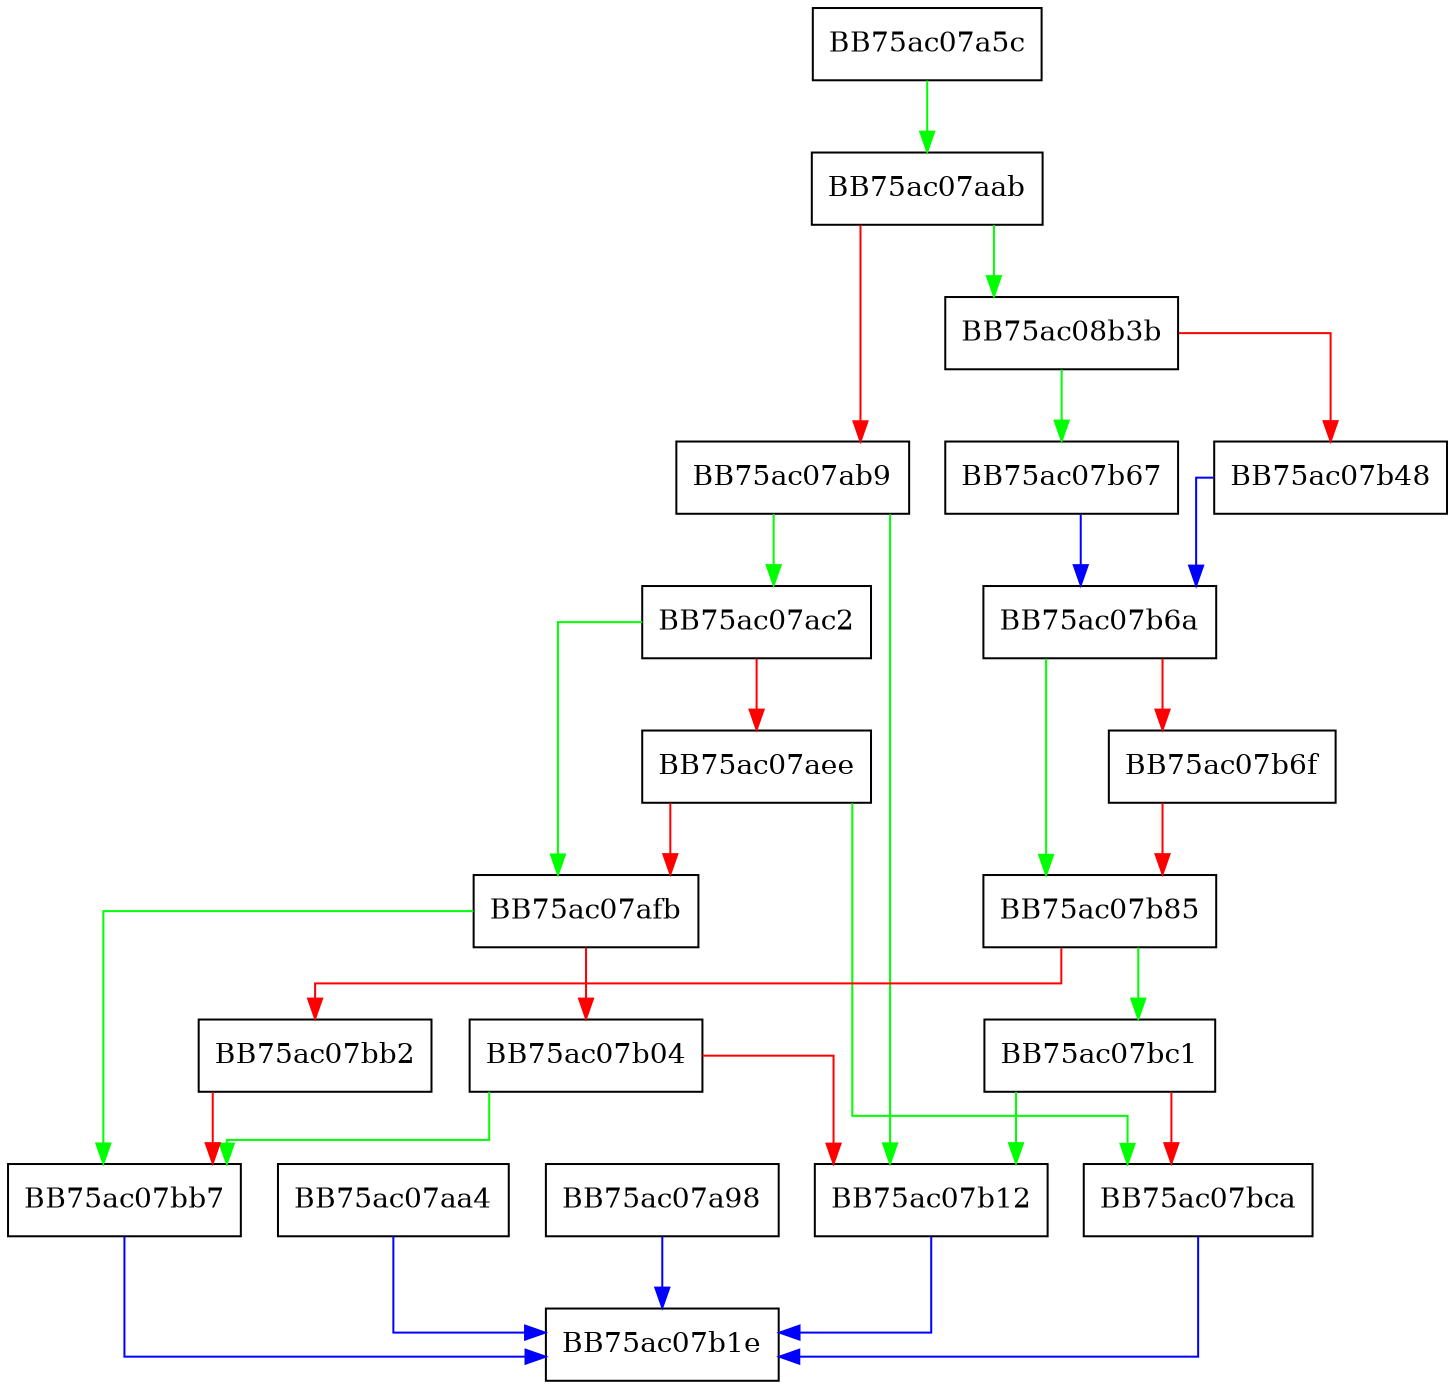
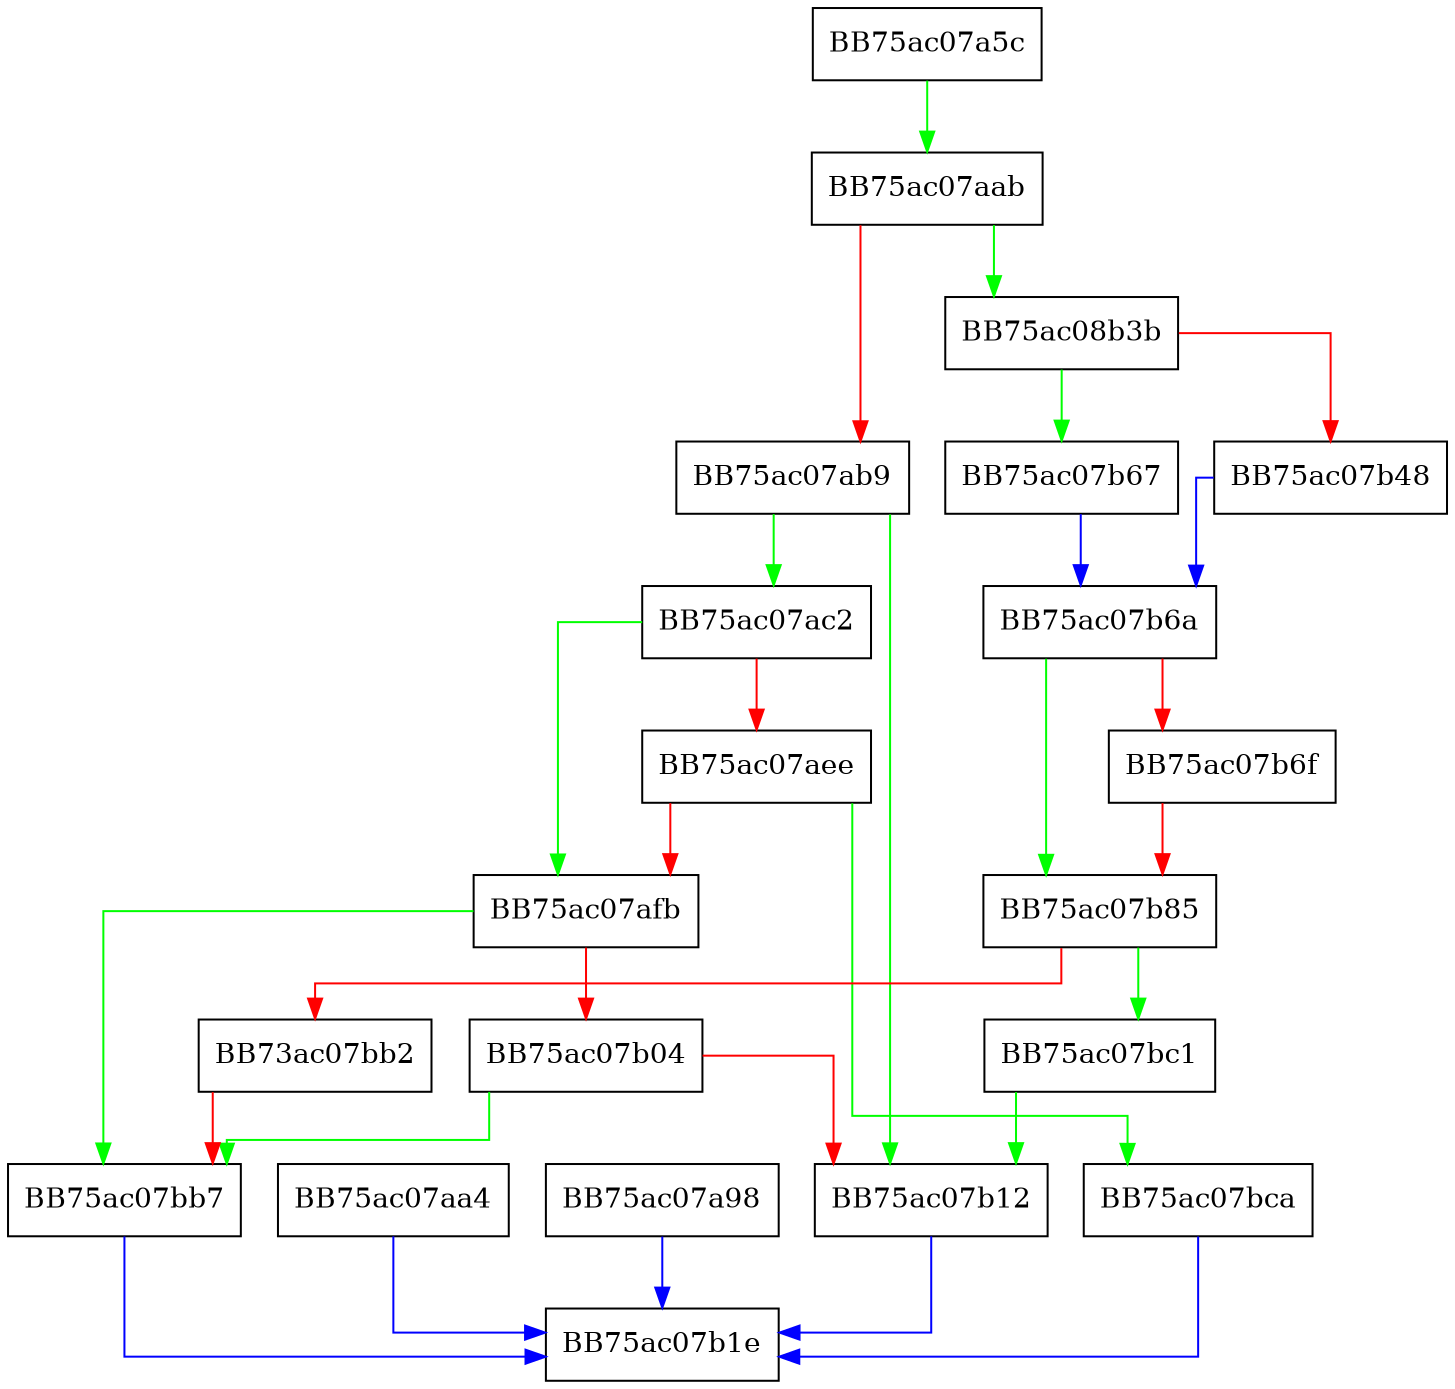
(315, 1056) -> (315, 1056)
(1171, 1118) -> none
